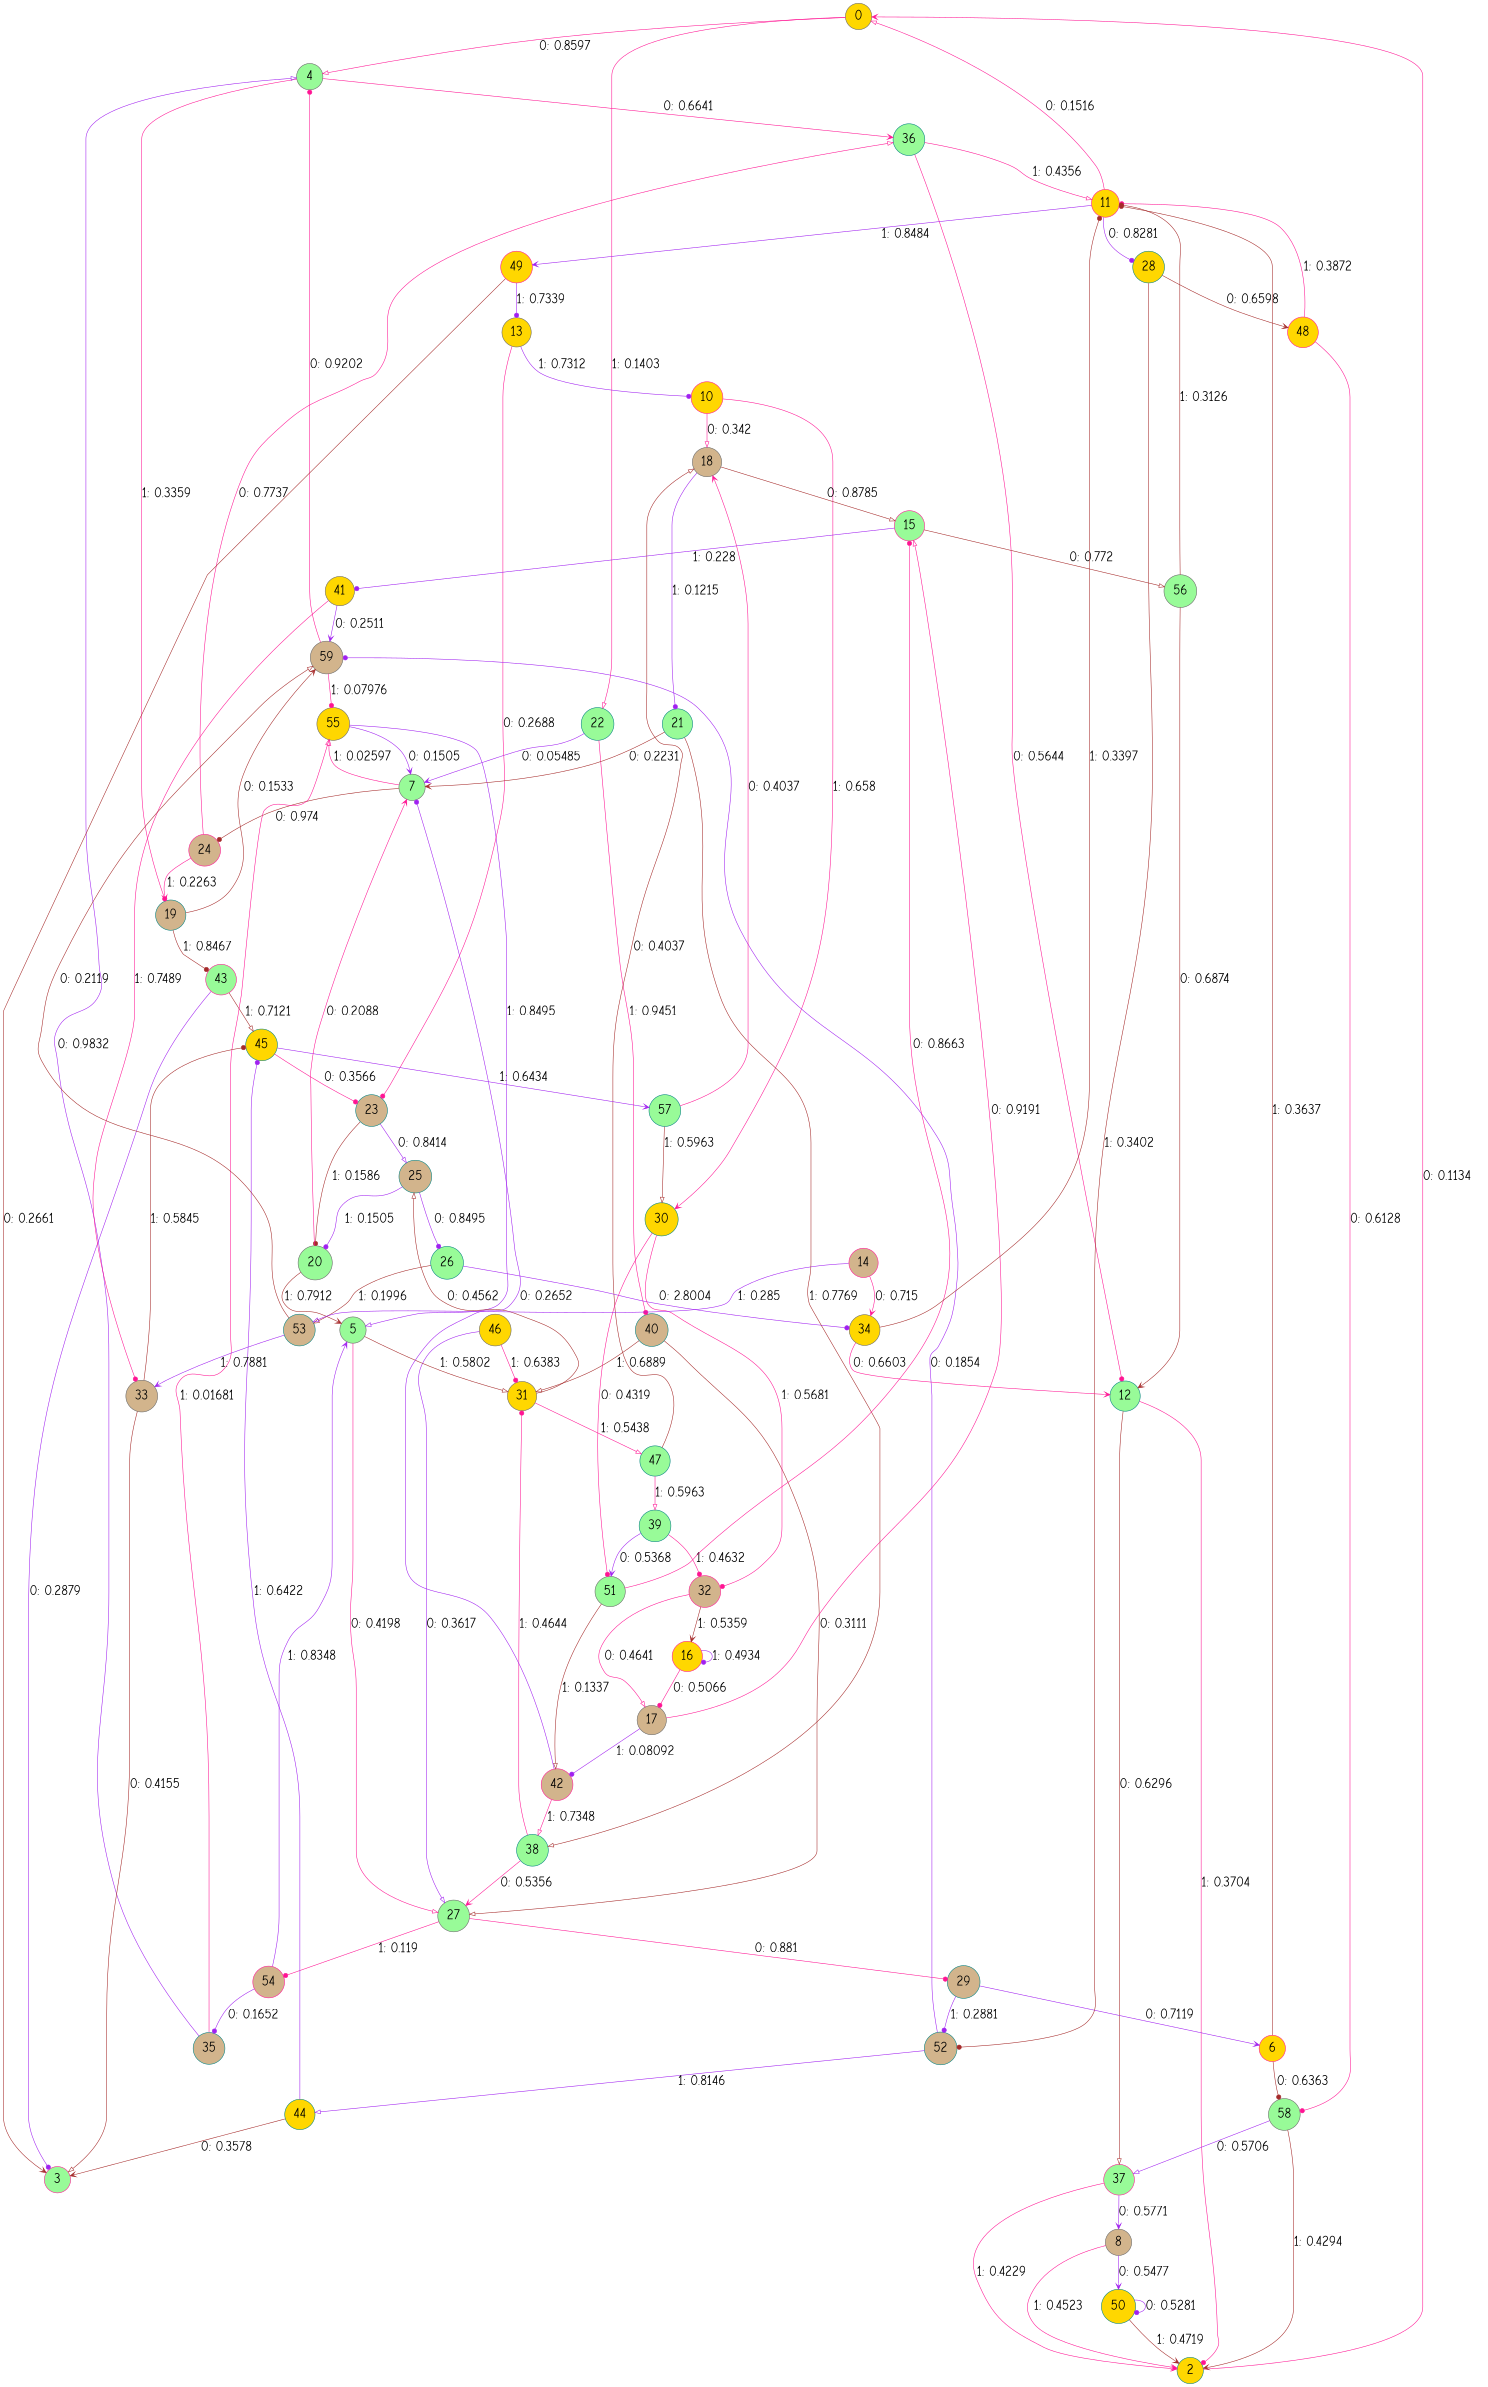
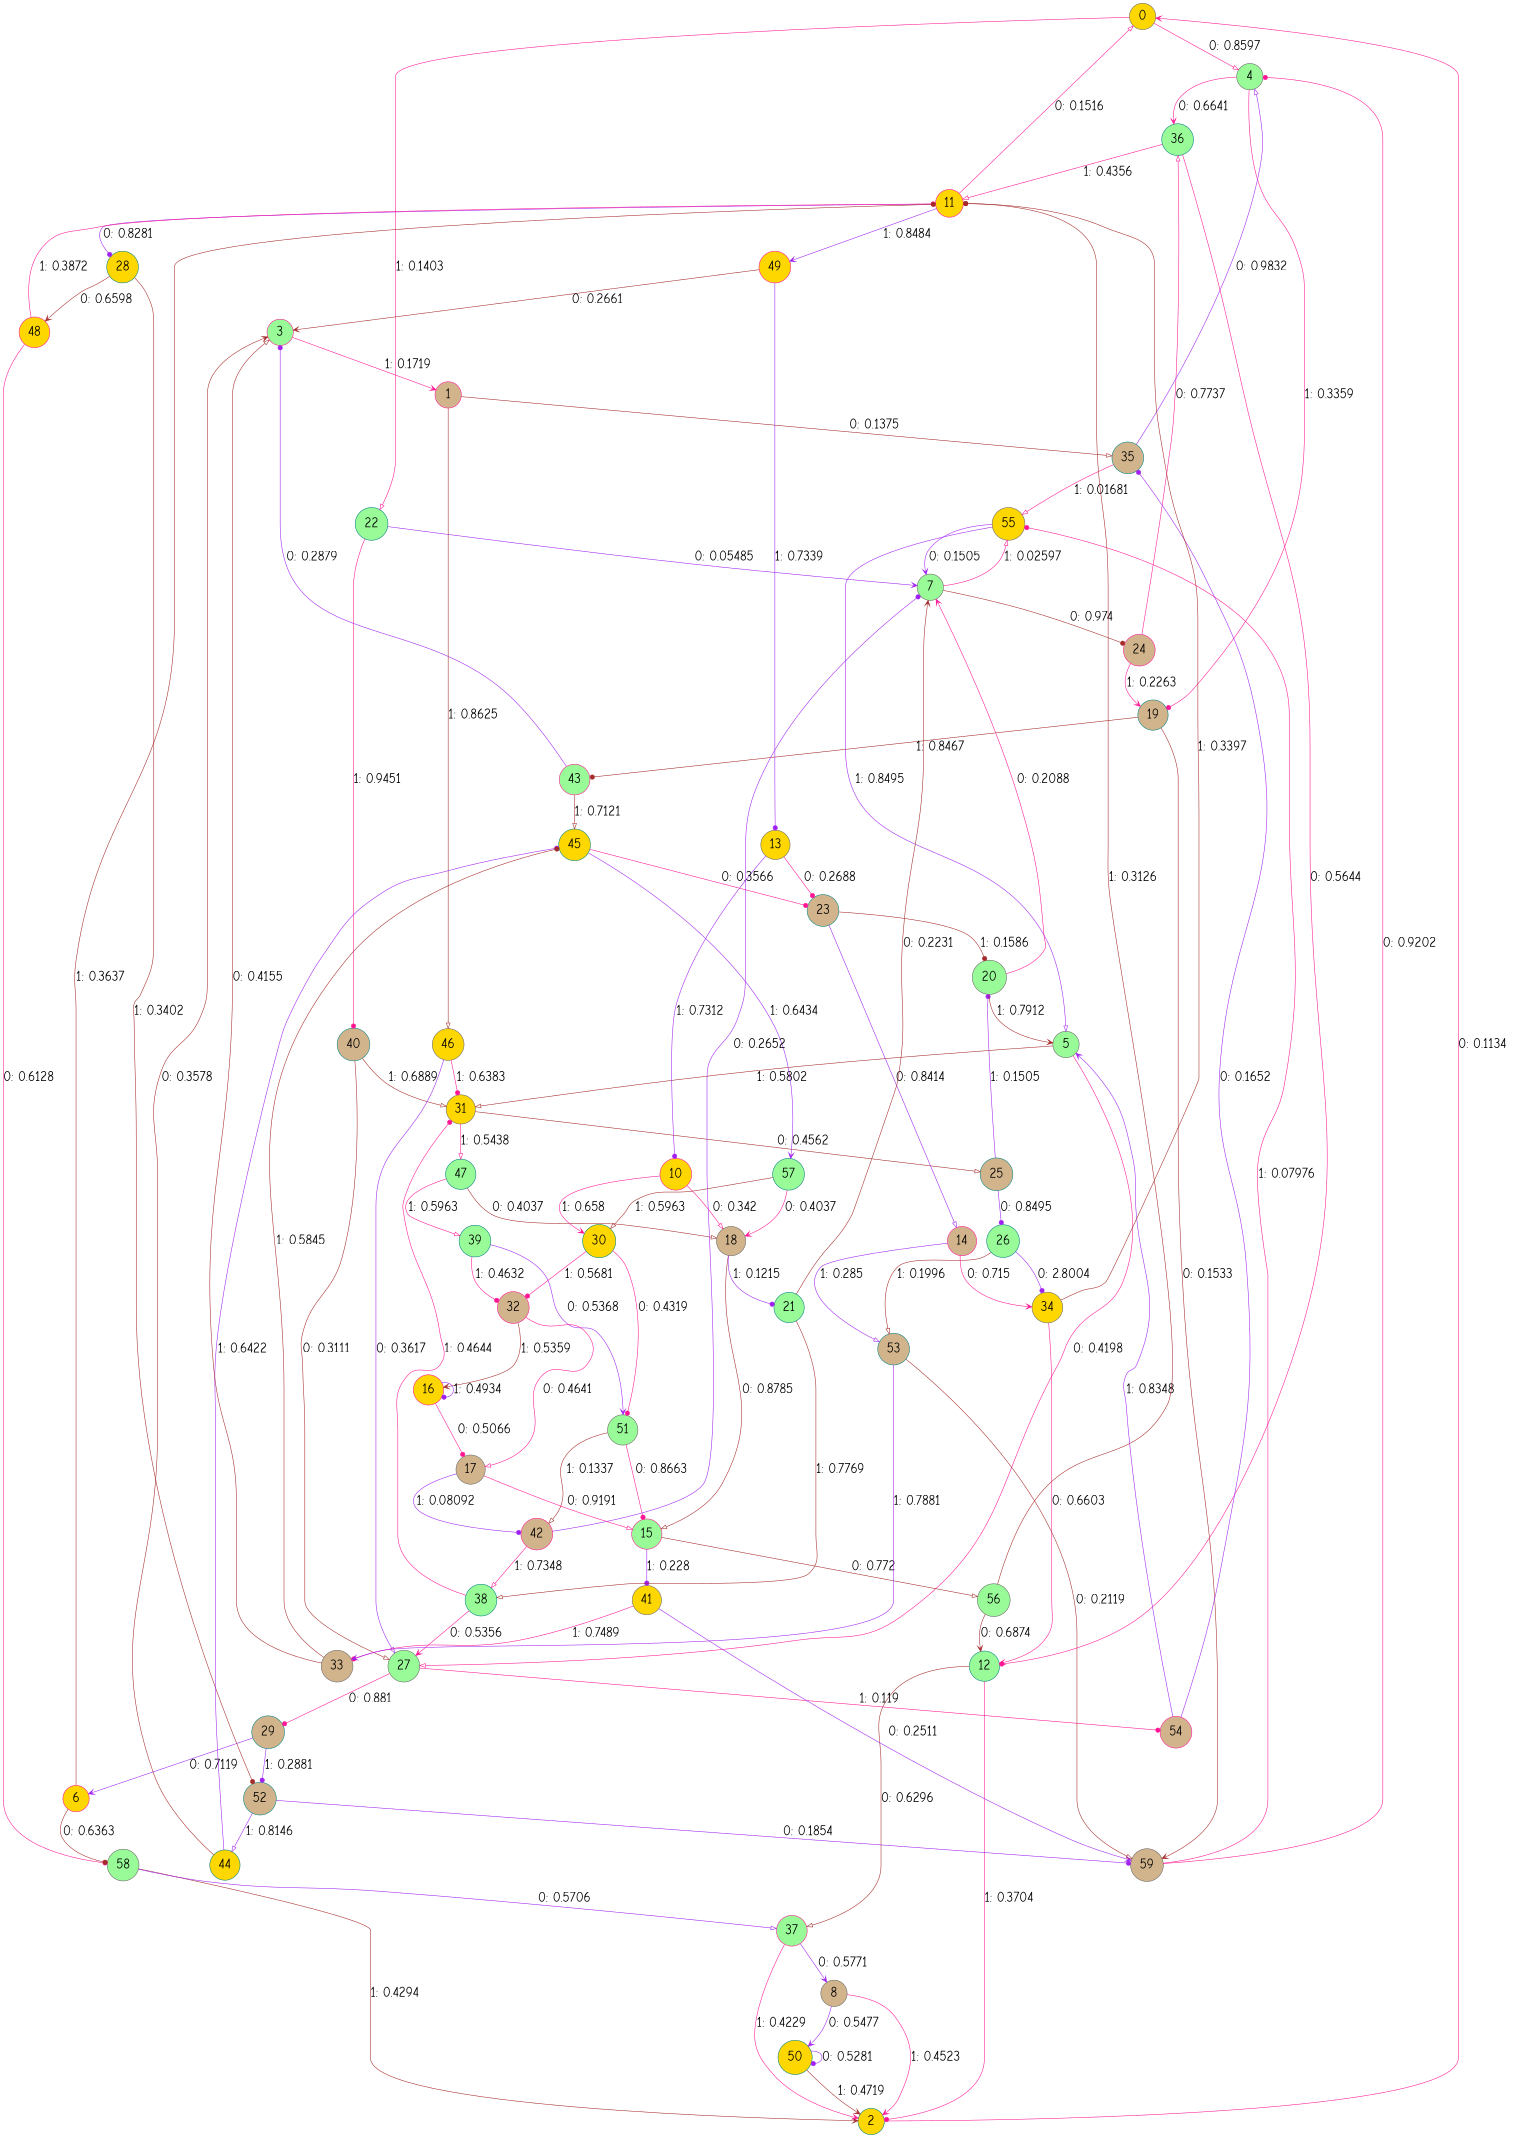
none -> (448, 395)
(392, 1141) -> (892, 1074)
